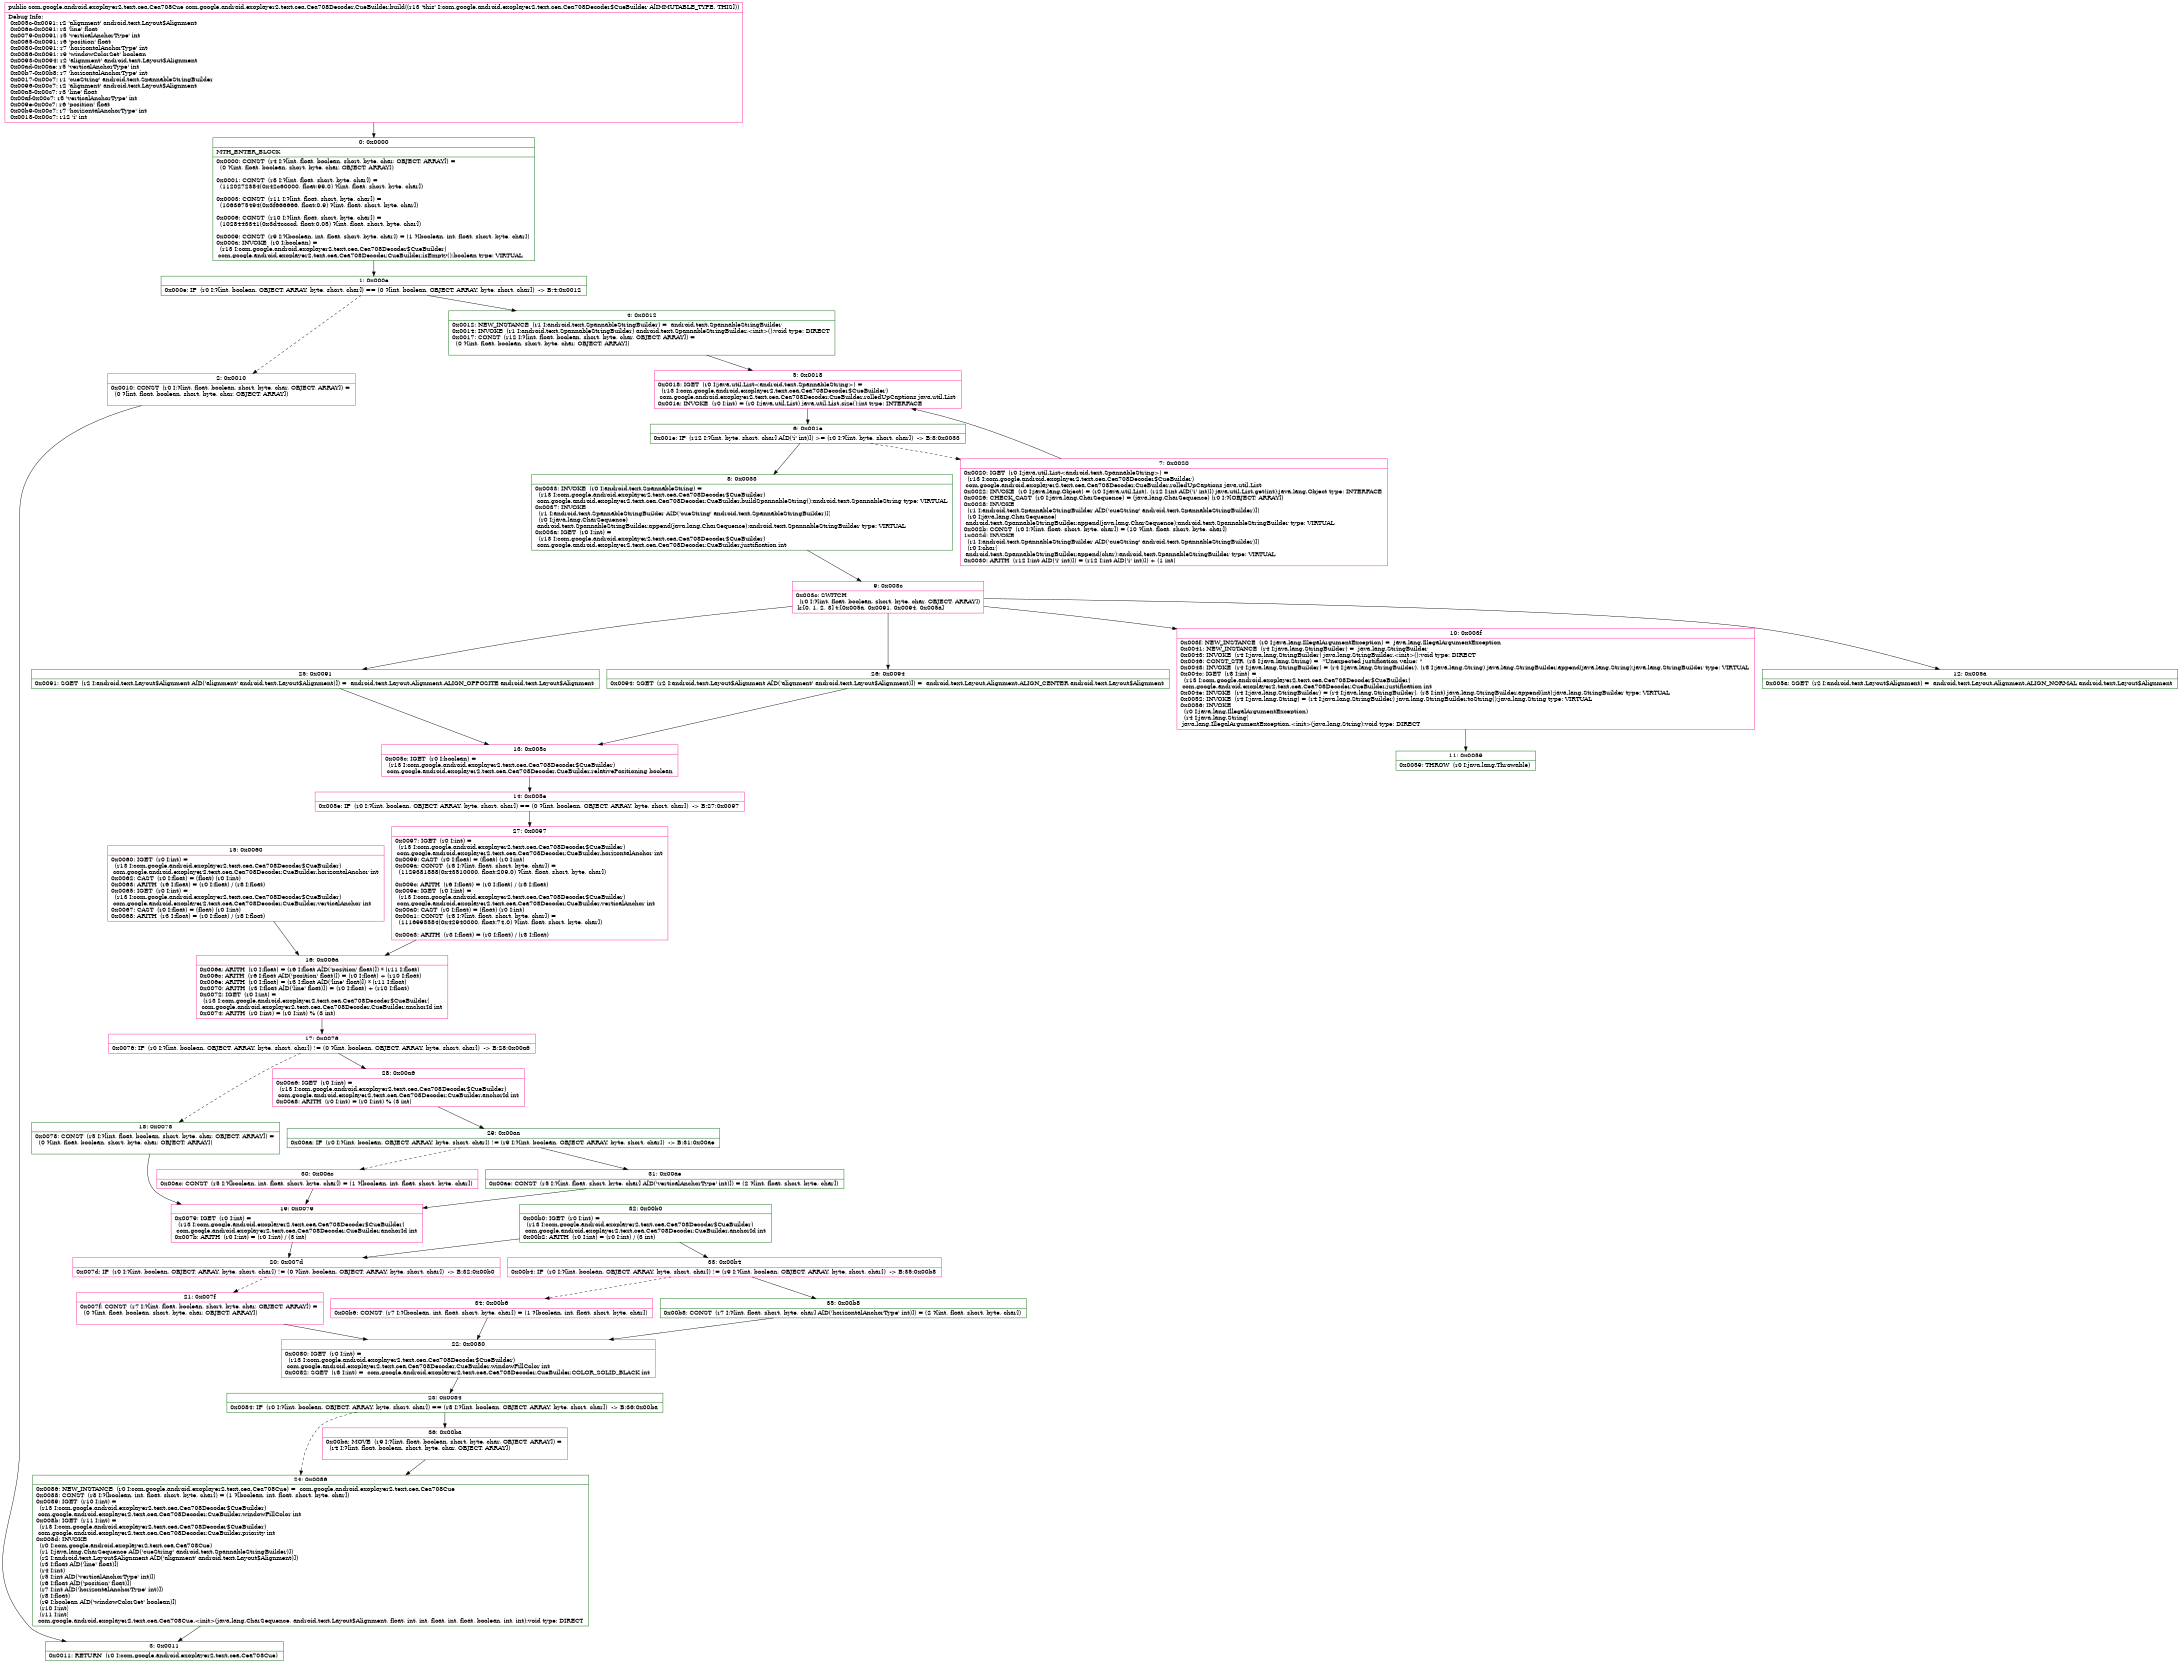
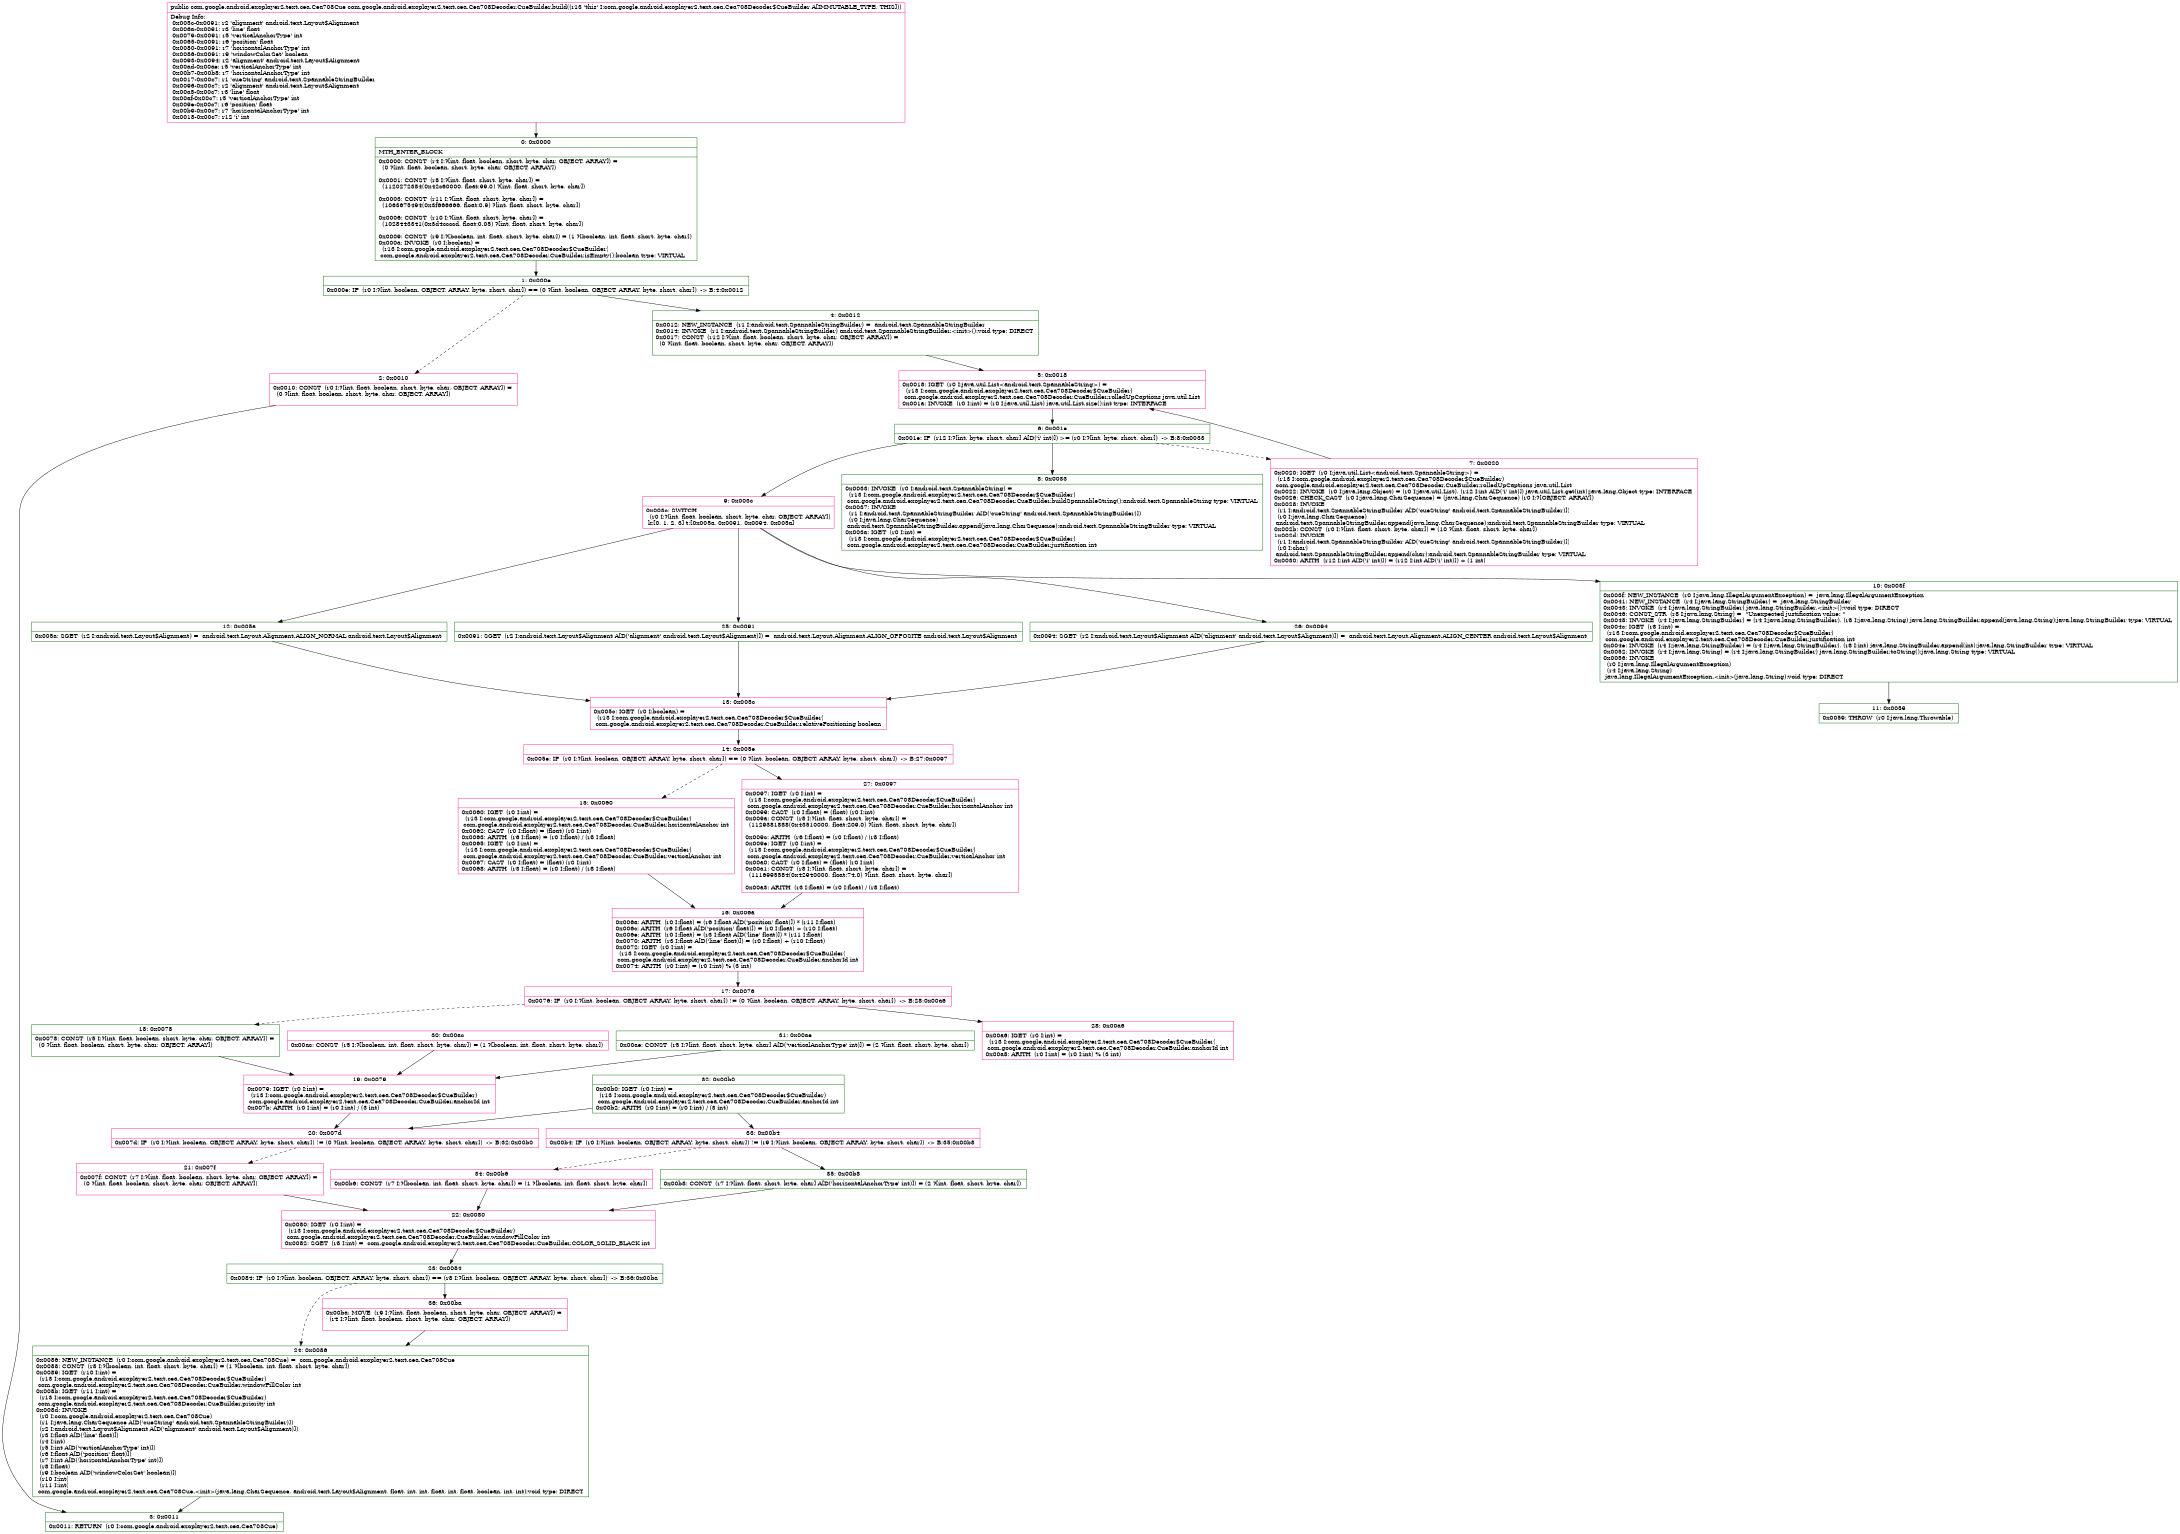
(832, 565) -> (833, 460)
none -> (428, 678)
(1466, 679) -> (1889, 632)
none -> (694, 780)
(503, 1138) -> none
